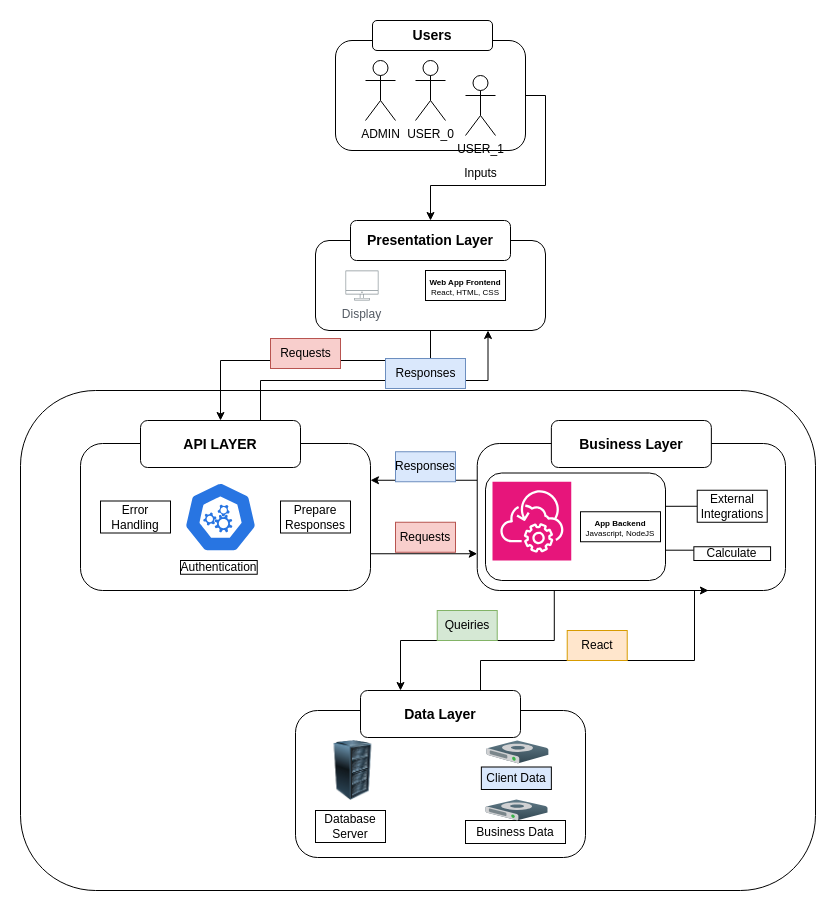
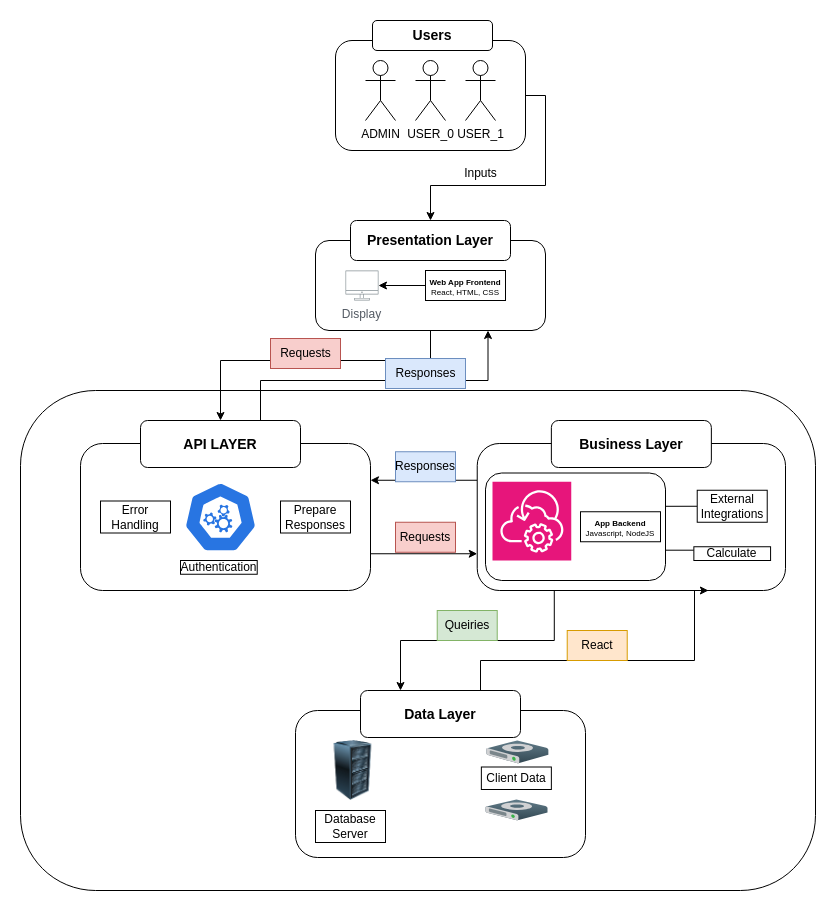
(481, 106) -> (481, 91)
none -> (405, 286)
(516, 778) -> (516, 778)
(516, 832) -> none
